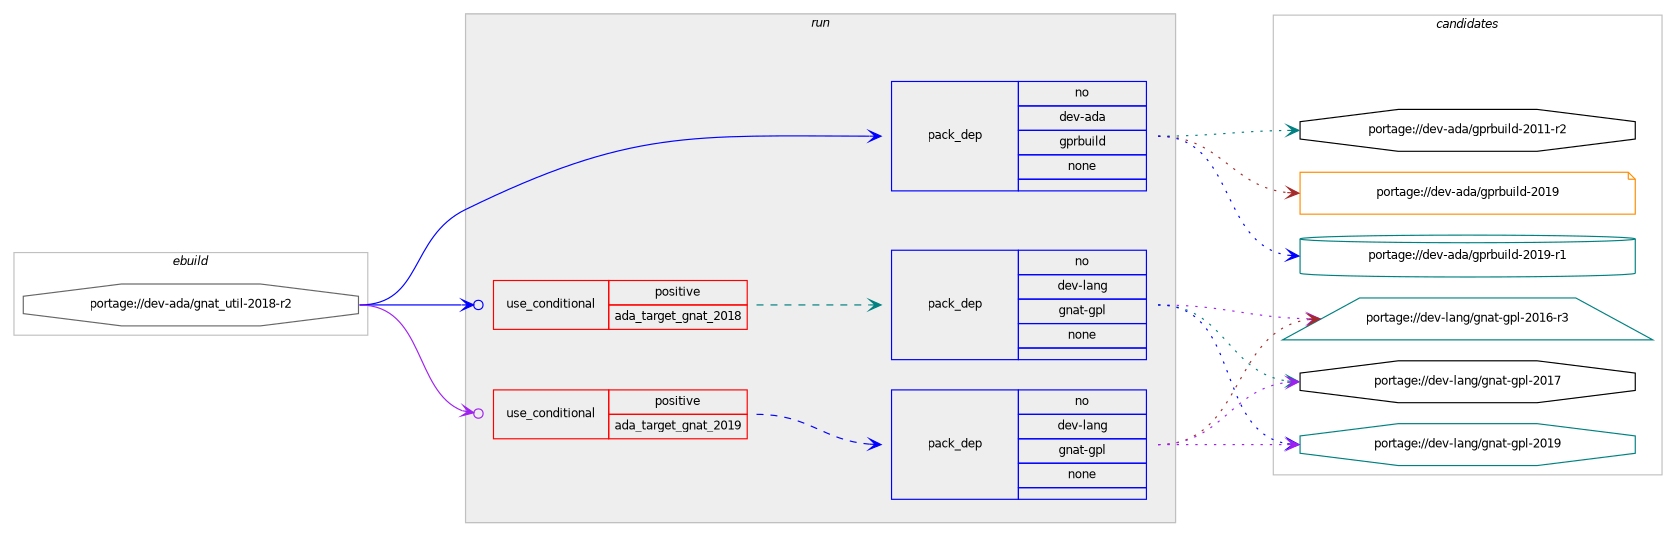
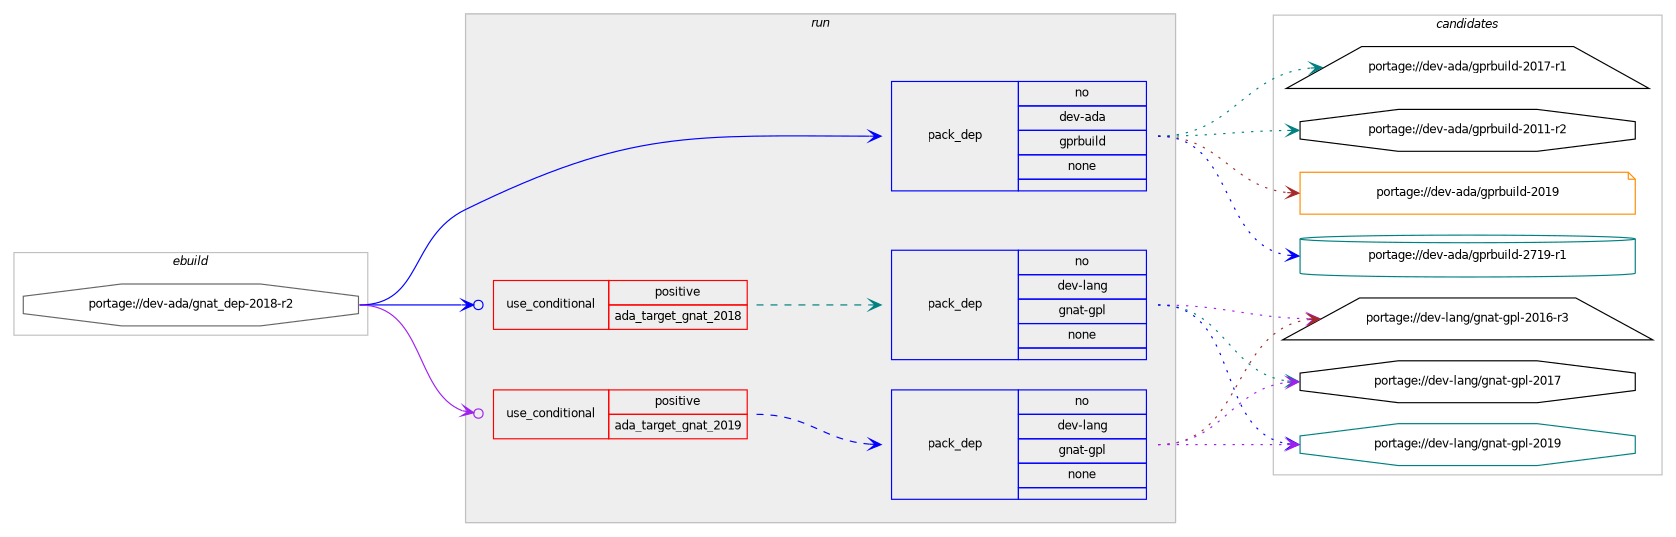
none -> (1468, 68)
(1468, 256) -> (1468, 256)
(191, 305) -> (191, 305)
(1468, 319) -> (1468, 319)
